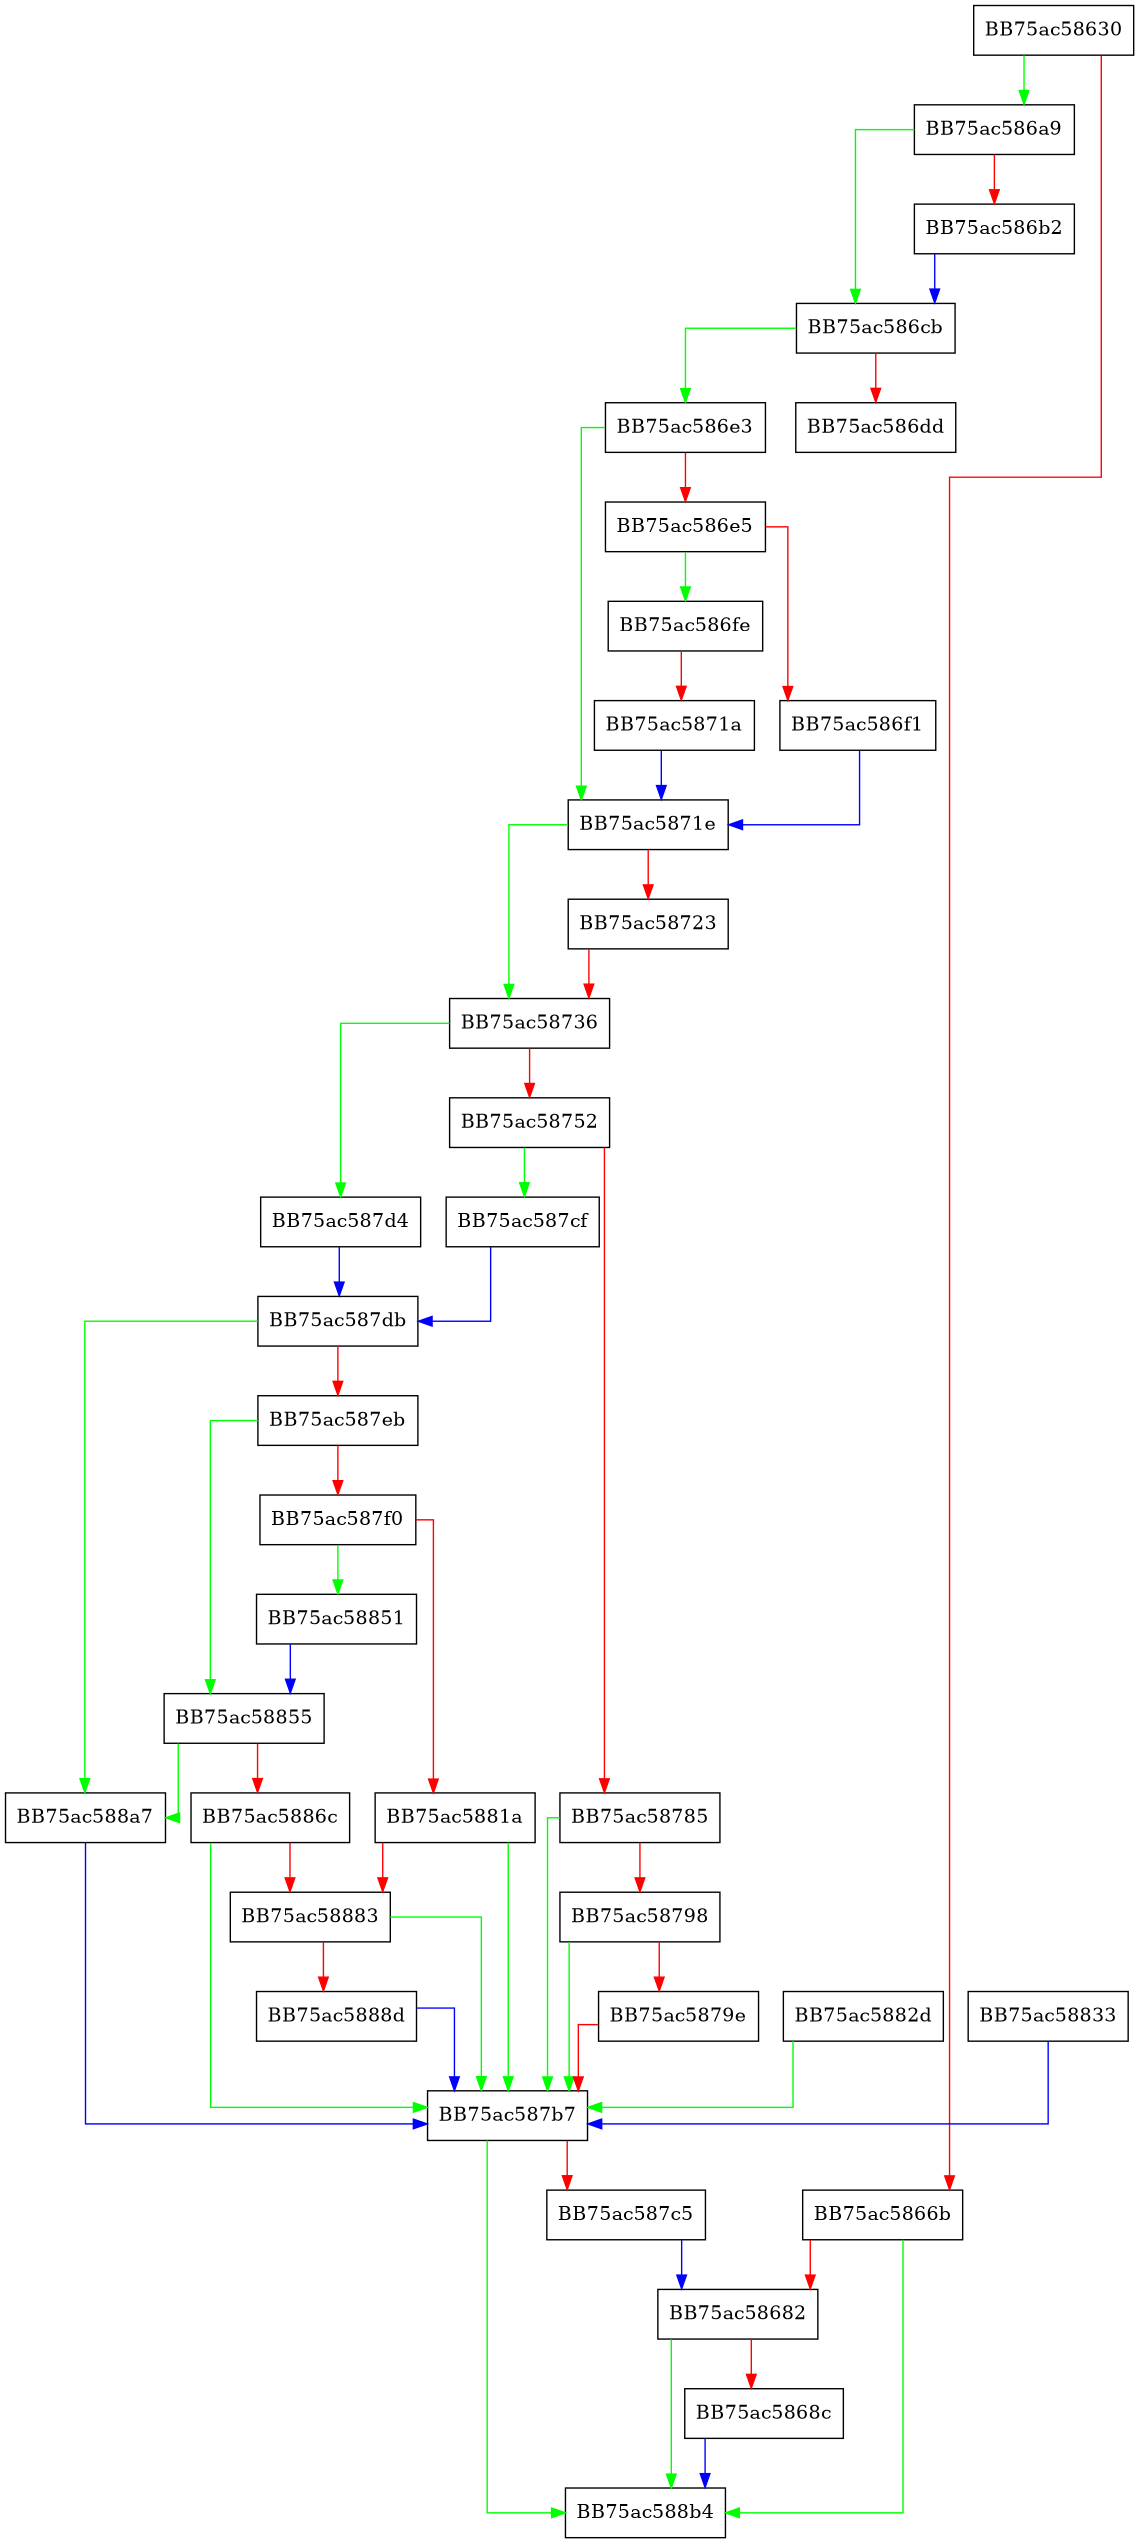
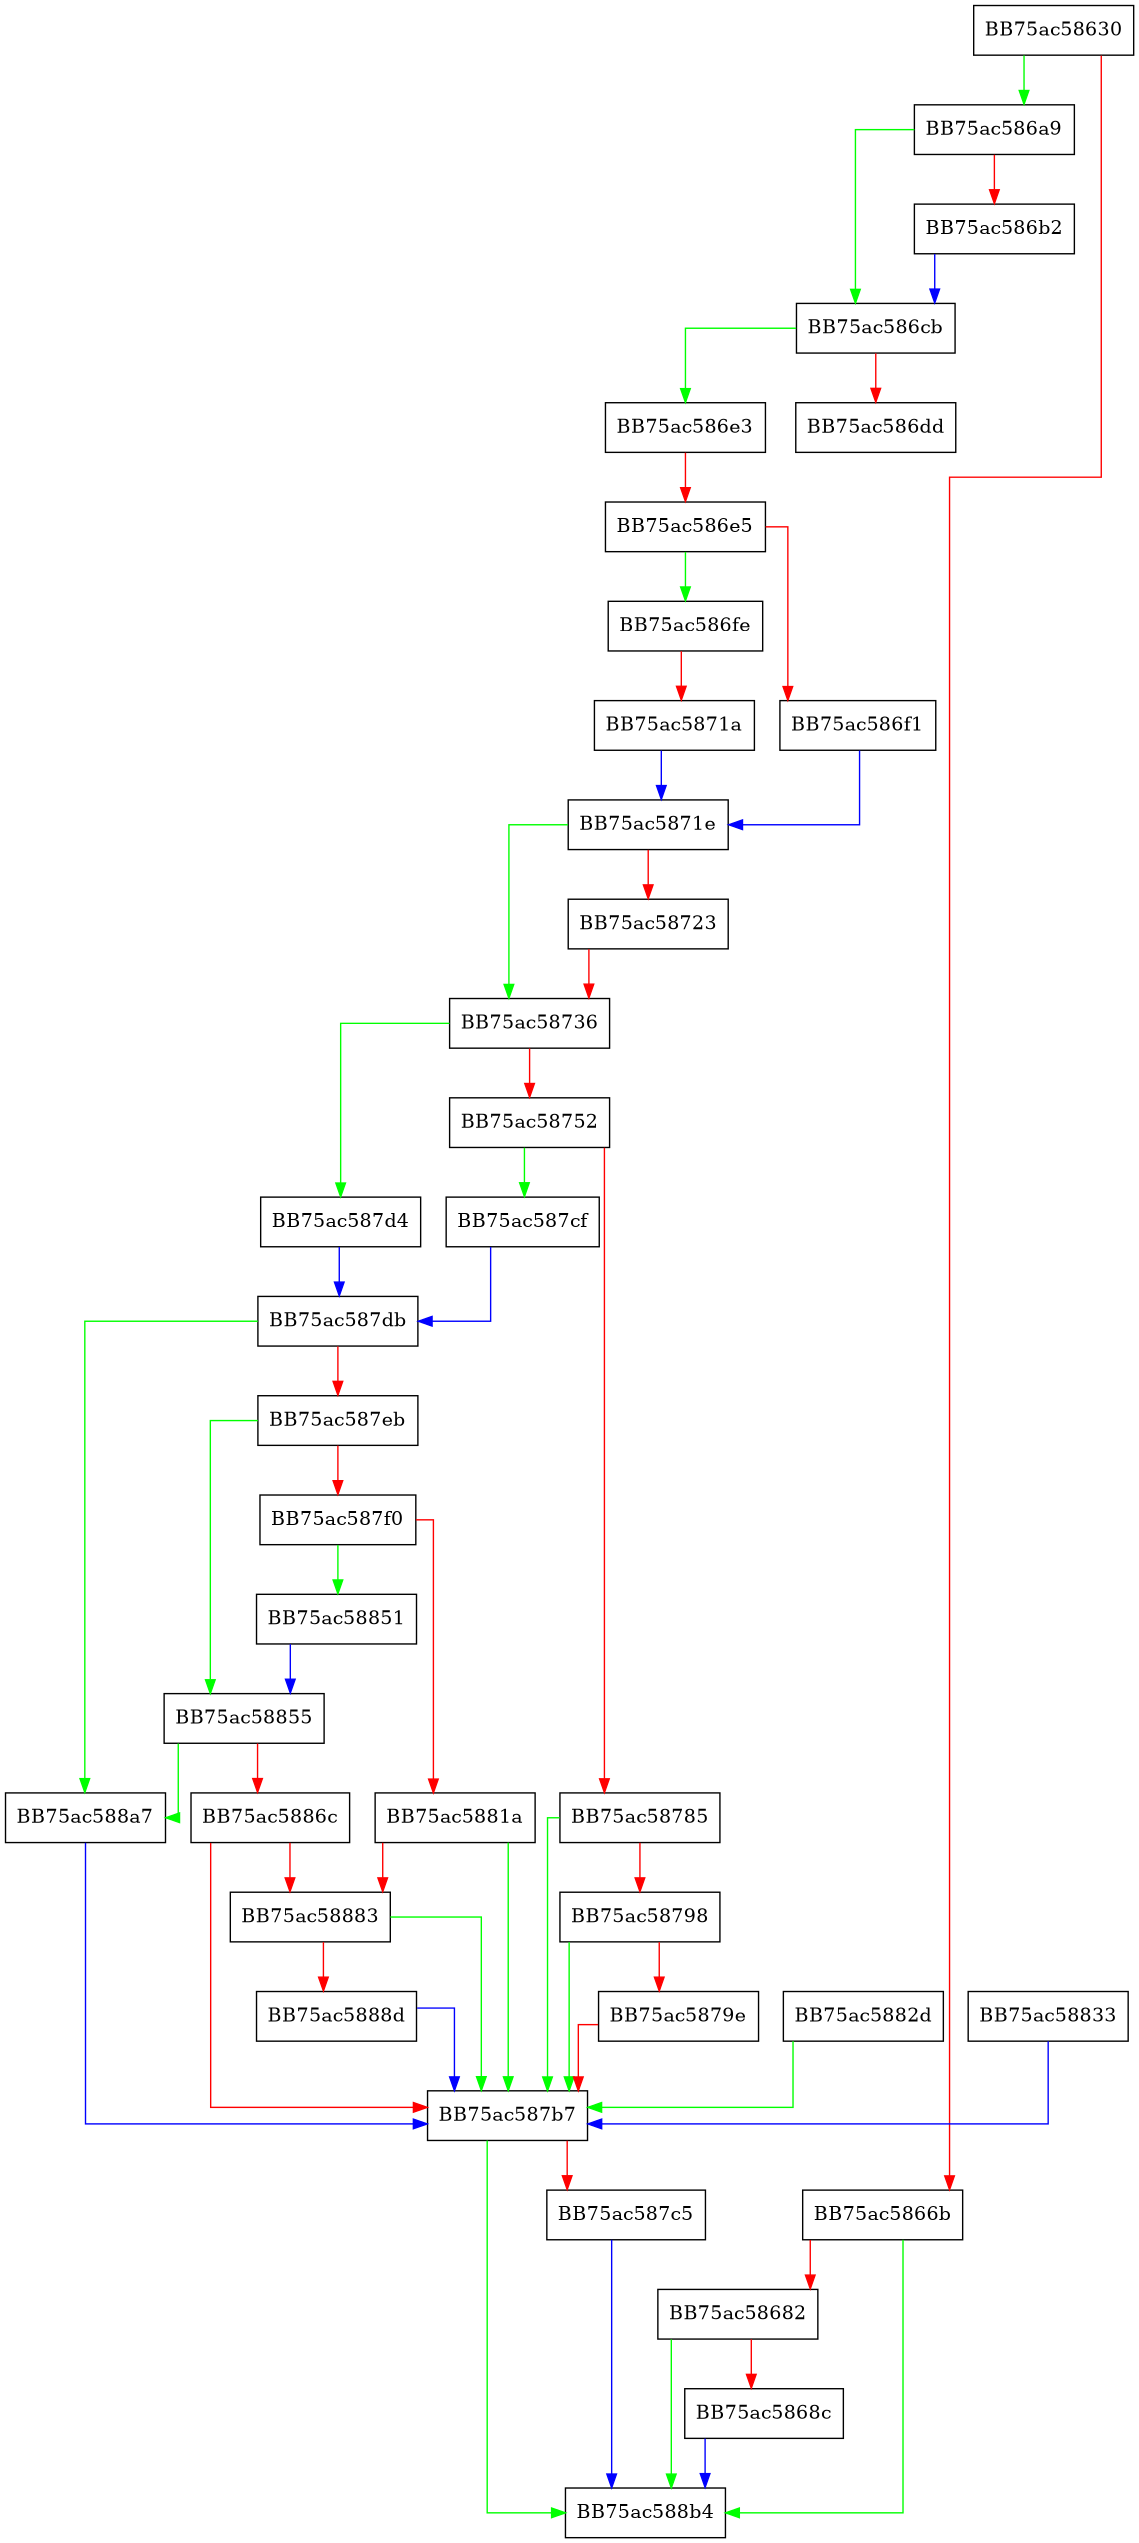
(581, 595) -> none
(211, 2077) -> (211, 2077)
(682, 2258) -> (612, 2357)
